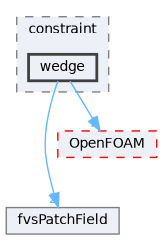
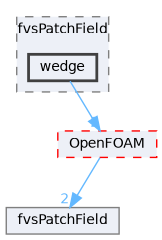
(63, 30) -> (63, 30)
(45, 137) -> (89, 177)
